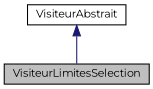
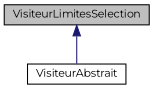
(77, 50) -> (77, 50)
